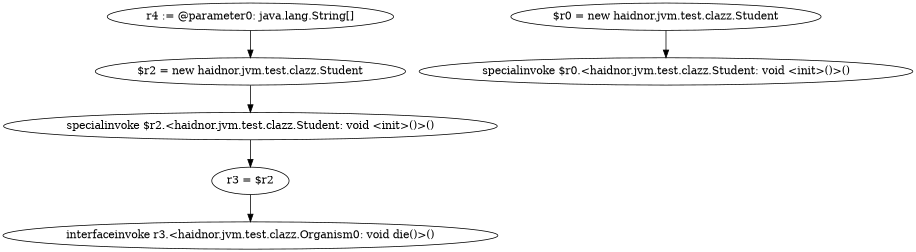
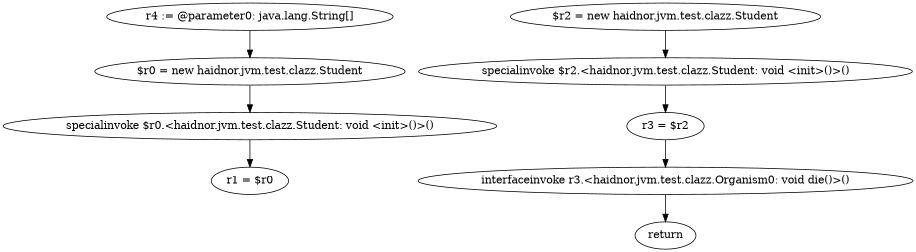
(250, 40) -> (250, 40)
none -> (250, 181)
none -> (665, 236)
